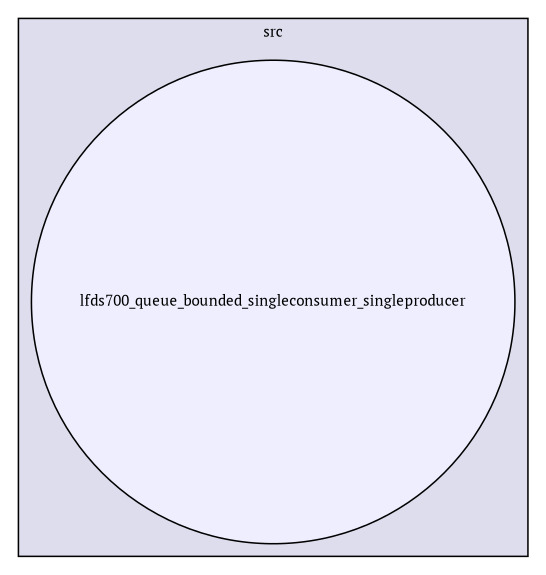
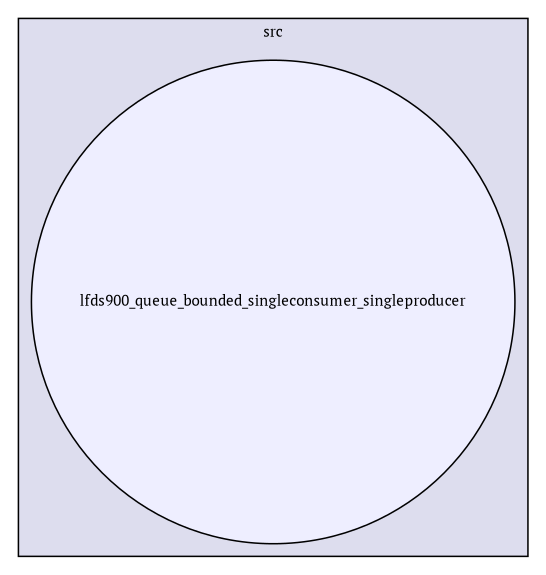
(273, 302) -> (273, 302)
